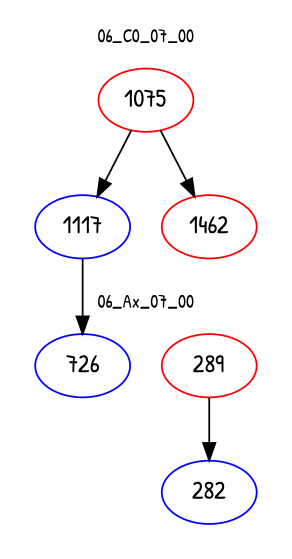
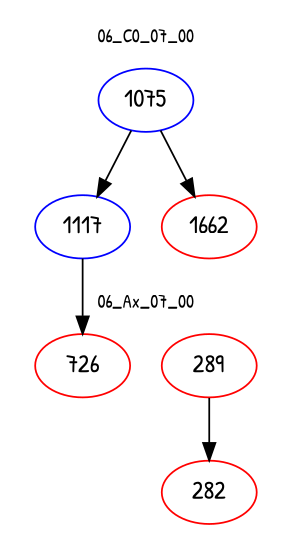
(146, 100) -> (146, 100)
(209, 227) -> (209, 227)
(83, 366) -> (83, 366)
(209, 492) -> (209, 492)
